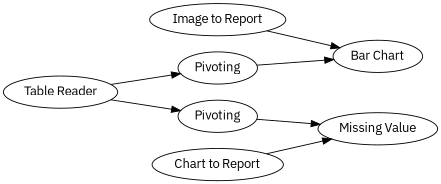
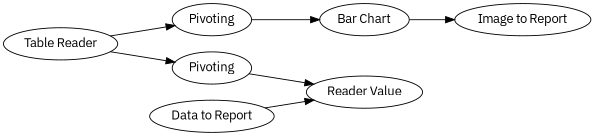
(299, 38) -> (427, 20)
(378, 129) -> (364, 92)
(218, 165) -> (212, 116)
